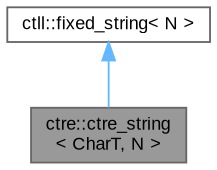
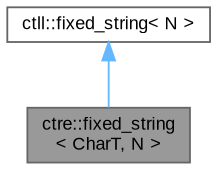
(109, 135) -> (109, 135)
